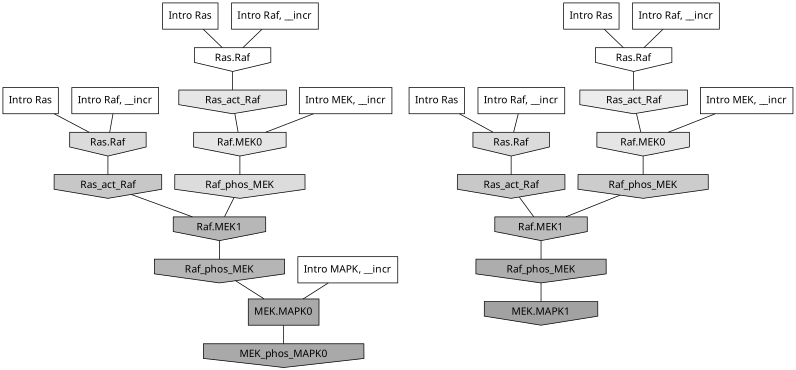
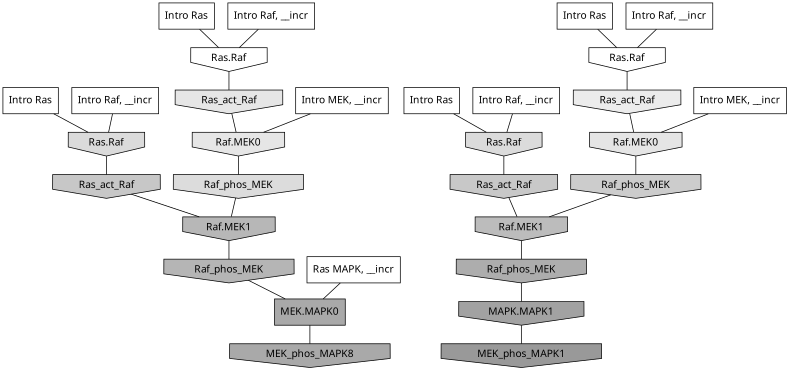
(348, 270) -> (354, 270)
(541, 312) -> (521, 312)
(284, 354) -> (310, 354)
none -> (521, 354)
